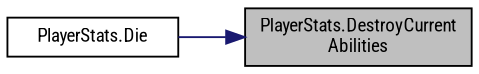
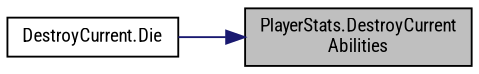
(93, 37) -> (93, 37)
